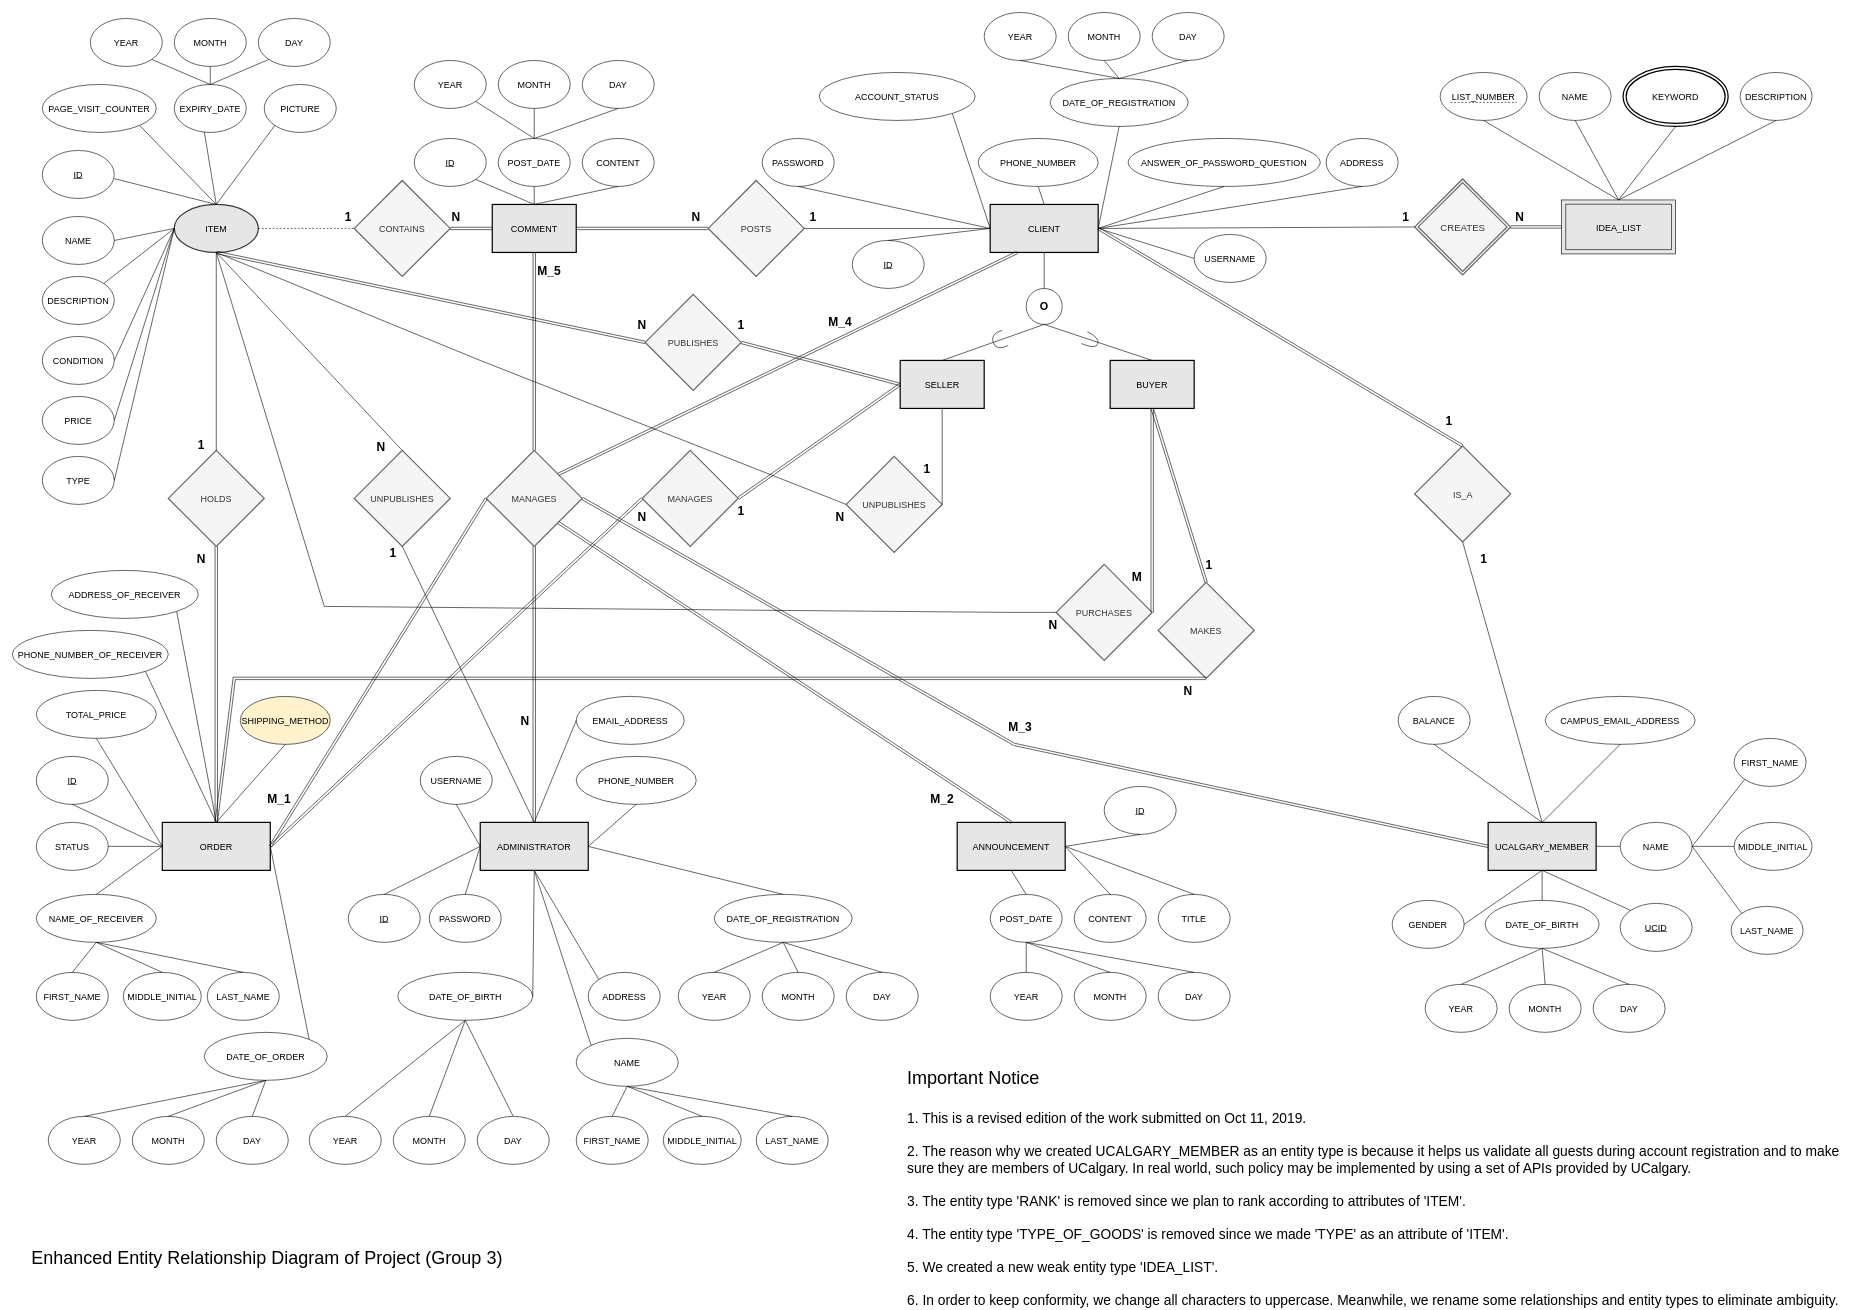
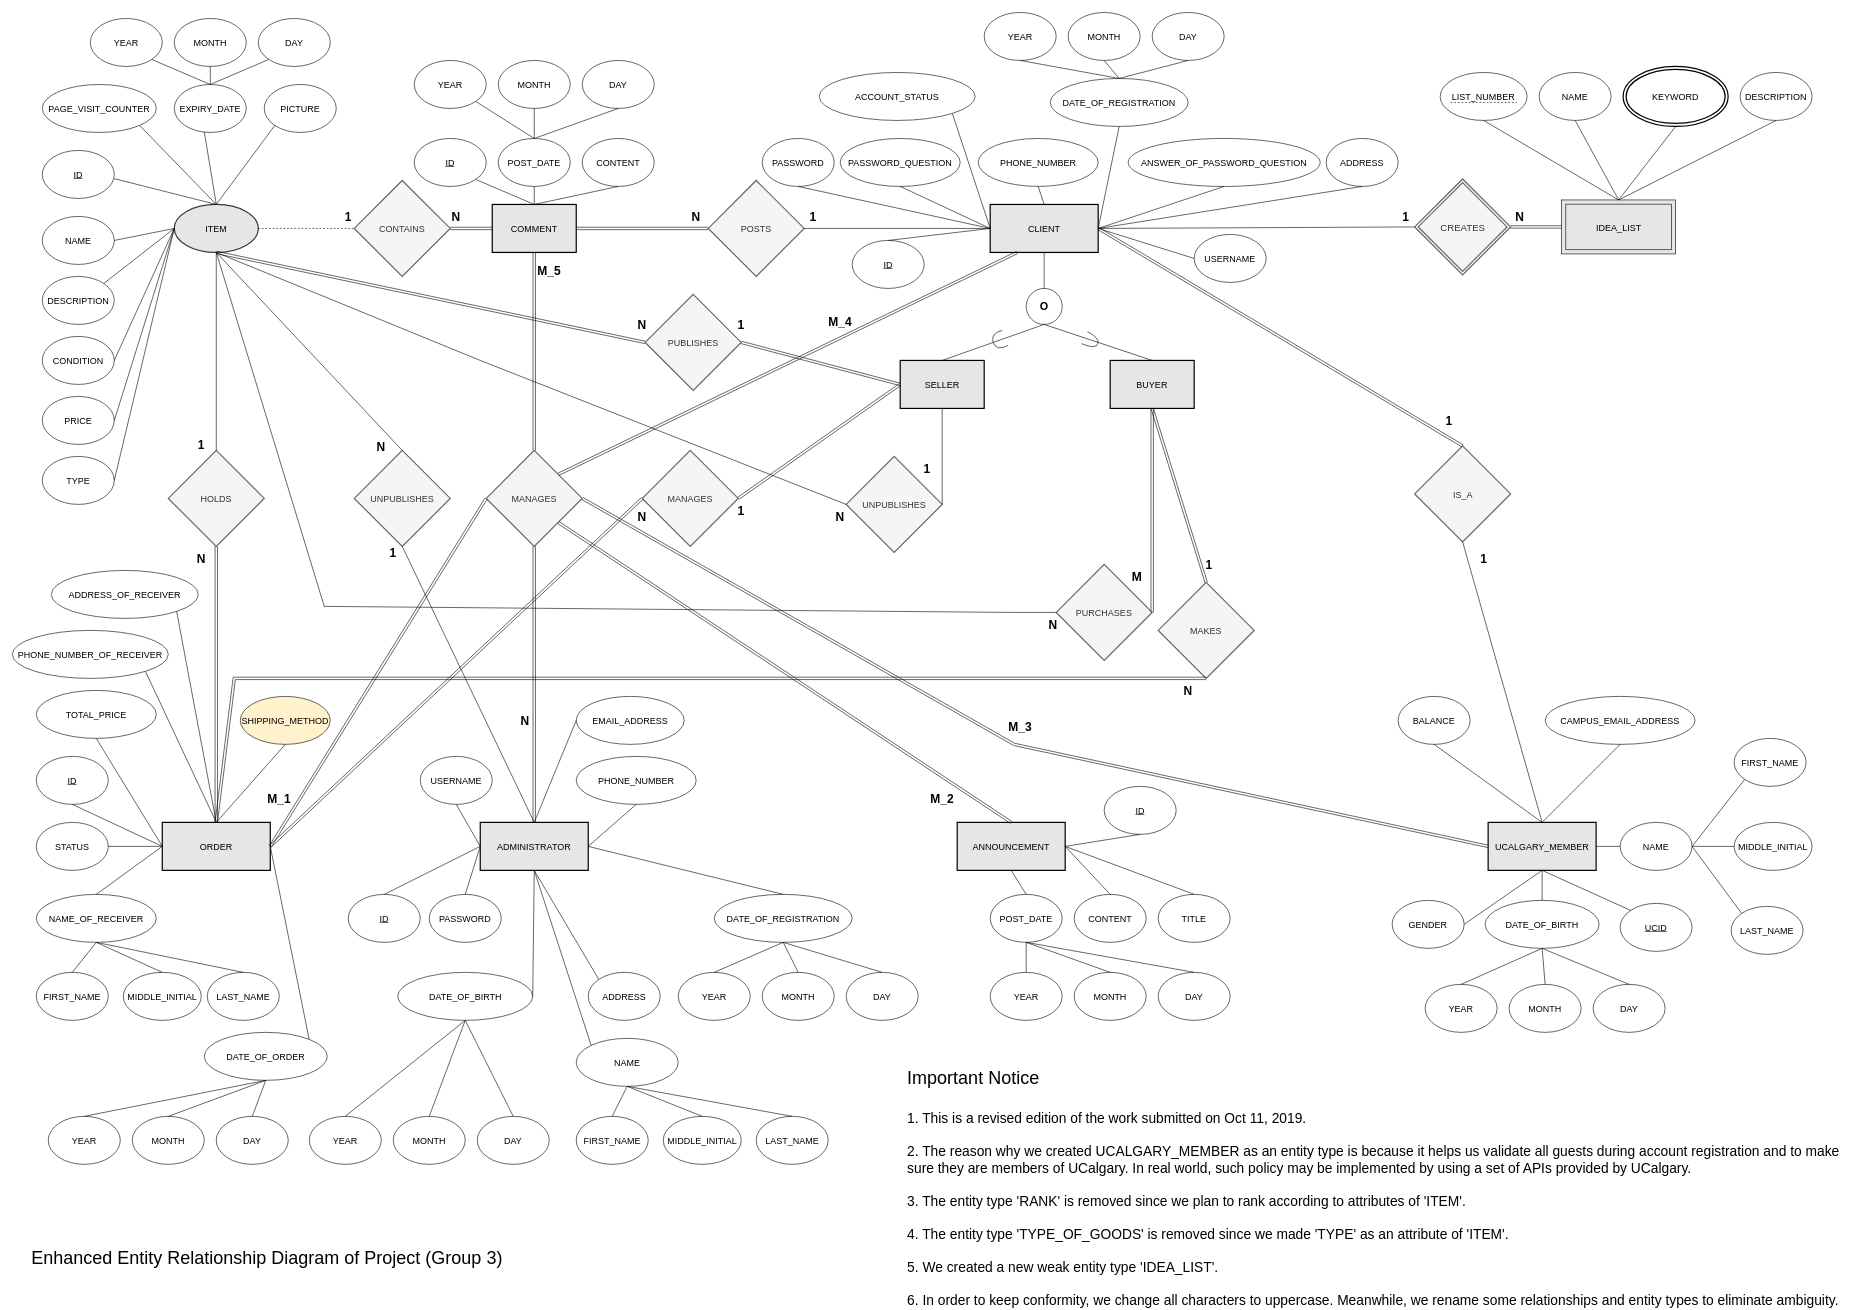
none -> (900, 162)
none -> (943, 206)
